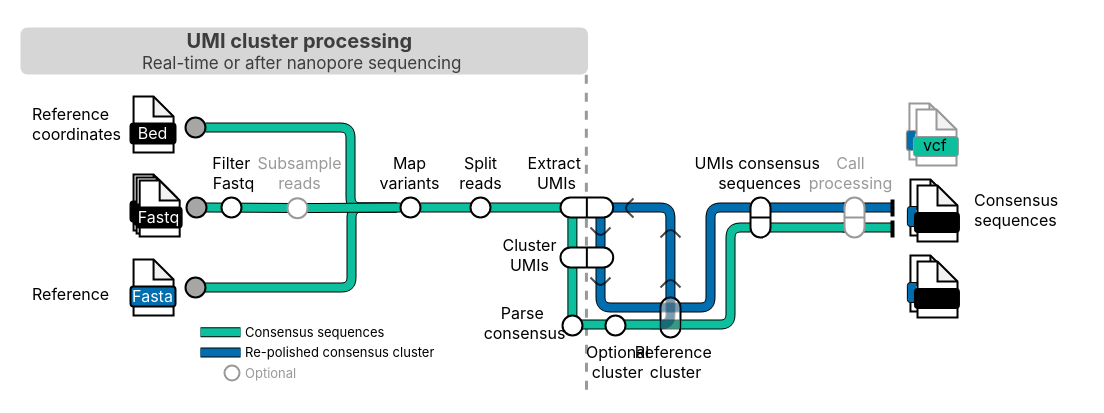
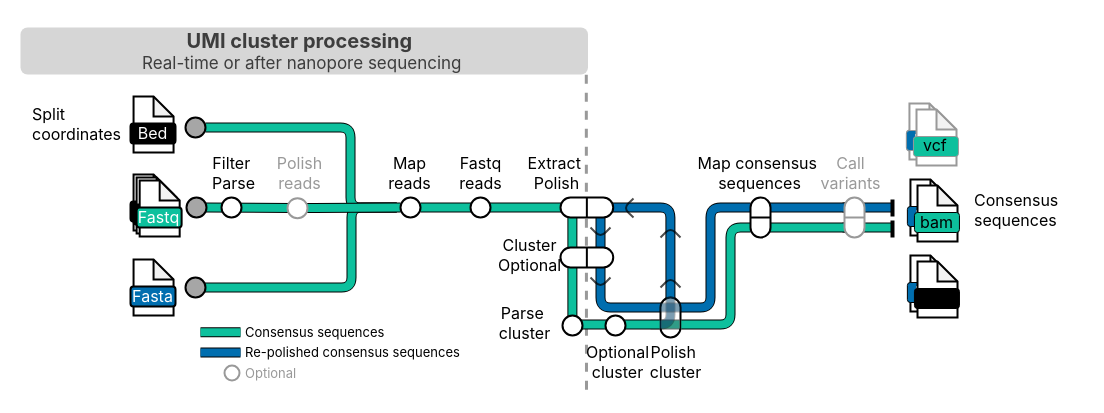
(80, 125) -> (80, 125)
(234, 174) -> (234, 174)
(300, 174) -> (300, 174)
(410, 174) -> (410, 174)
(481, 174) -> (481, 174)
(557, 174) -> (557, 174)
(760, 174) -> (760, 174)
(851, 174) -> (851, 174)
(159, 218) -> (159, 218)
(937, 223) -> (937, 223)
(530, 256) -> (530, 256)
(81, 295) -> none
(525, 324) -> (525, 324)
(344, 353) -> (353, 353)
(676, 363) -> (676, 363)
